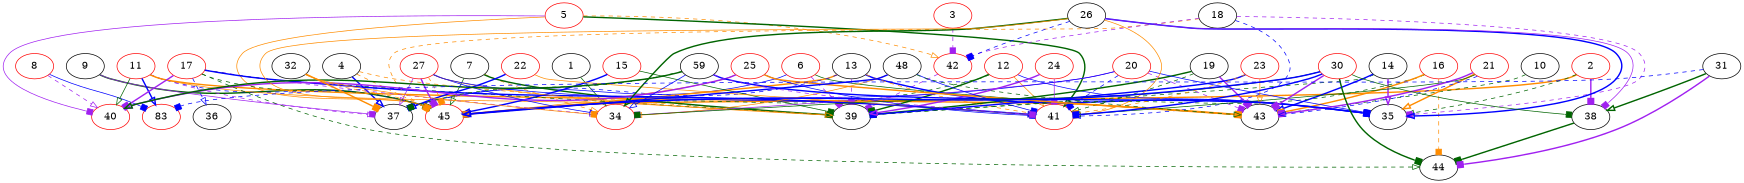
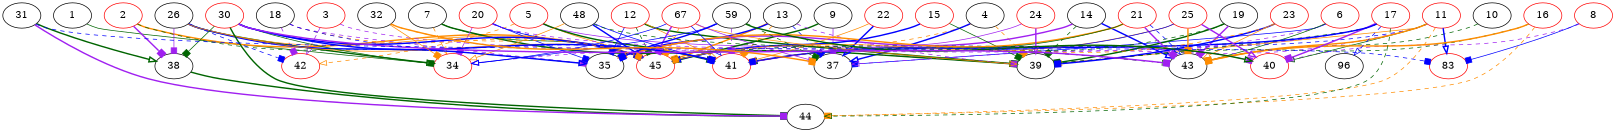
(953, 40) -> (315, 38)
(419, 66) -> (681, 15)
(905, 90) -> (674, 50)
(487, 101) -> (1245, 45)
none -> (1146, 105)
(212, 117) -> (1344, 66)
